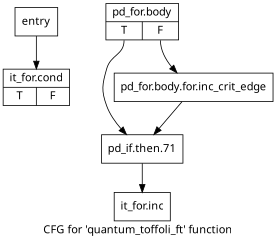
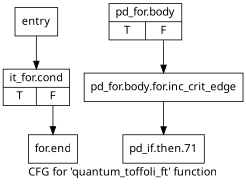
(103, 84) -> none
none -> (53, 149)
(142, 207) -> none
